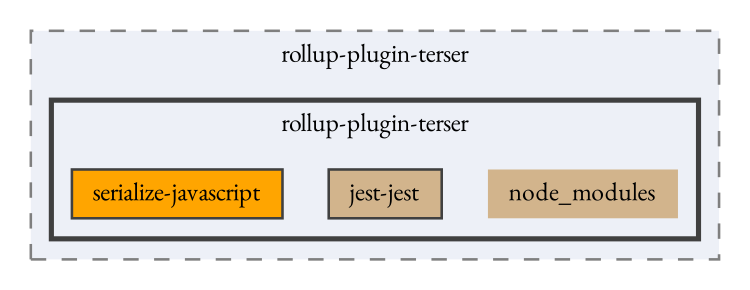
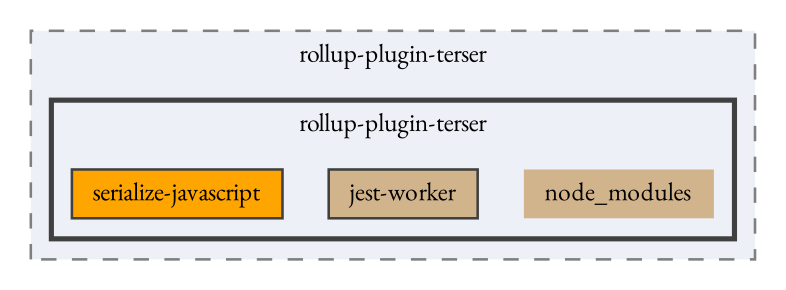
(385, 194) -> (403, 194)
